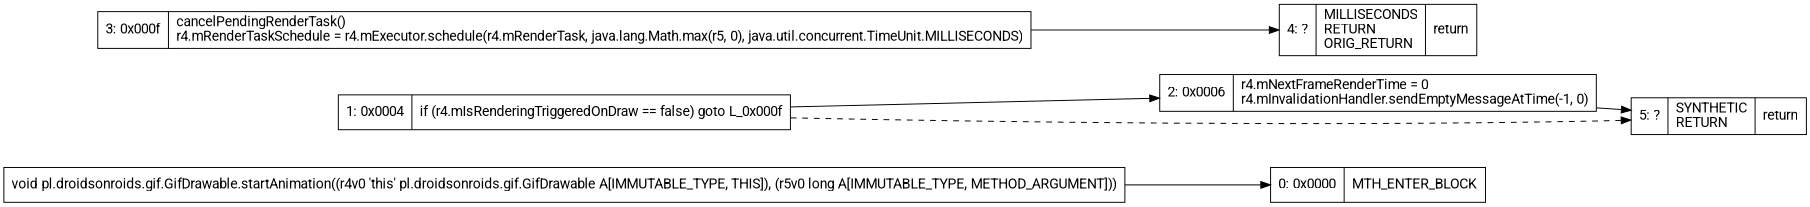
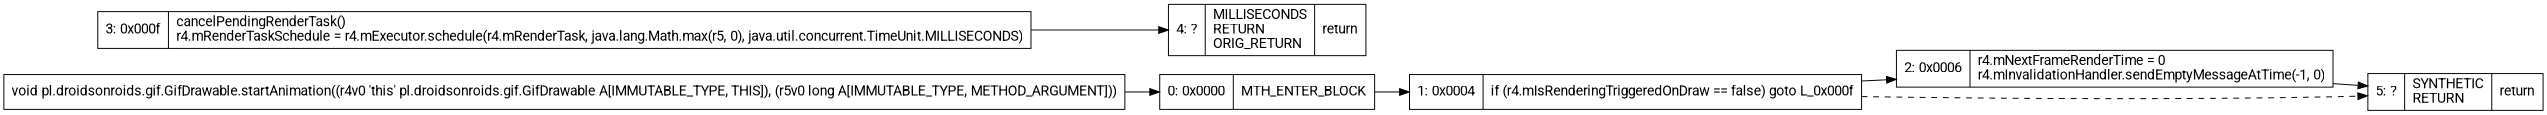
none -> (1387, 92)
